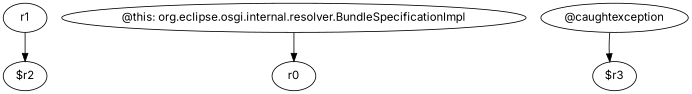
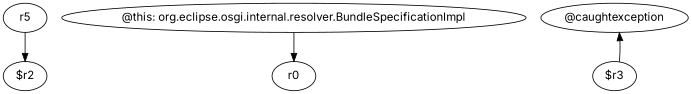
(25, 18) -> (25, 18)
(609, 43) -> (620, 51)
